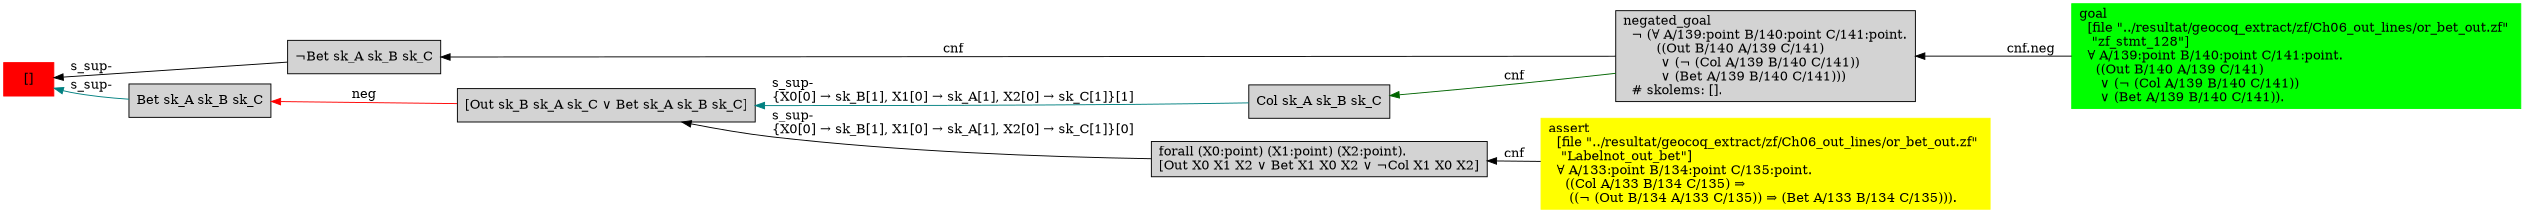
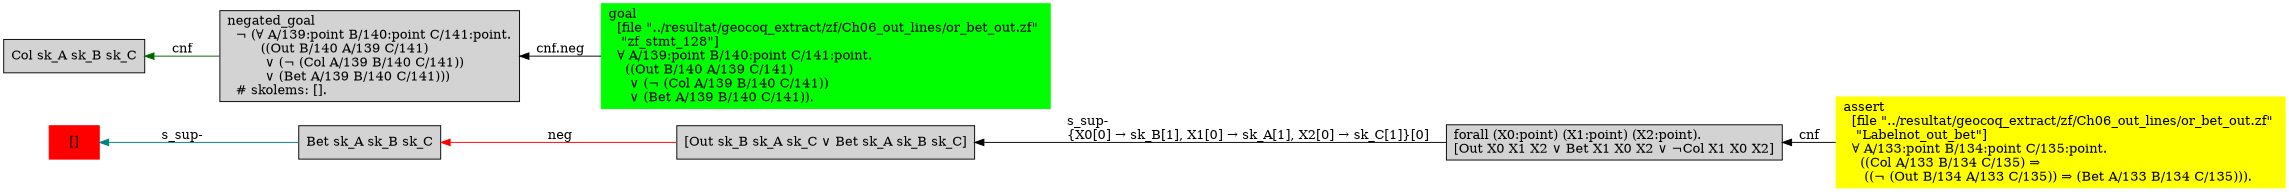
(364, 57) -> none
(1007, 105) -> none
